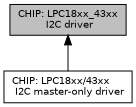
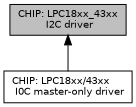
(68, 87) -> (68, 87)
